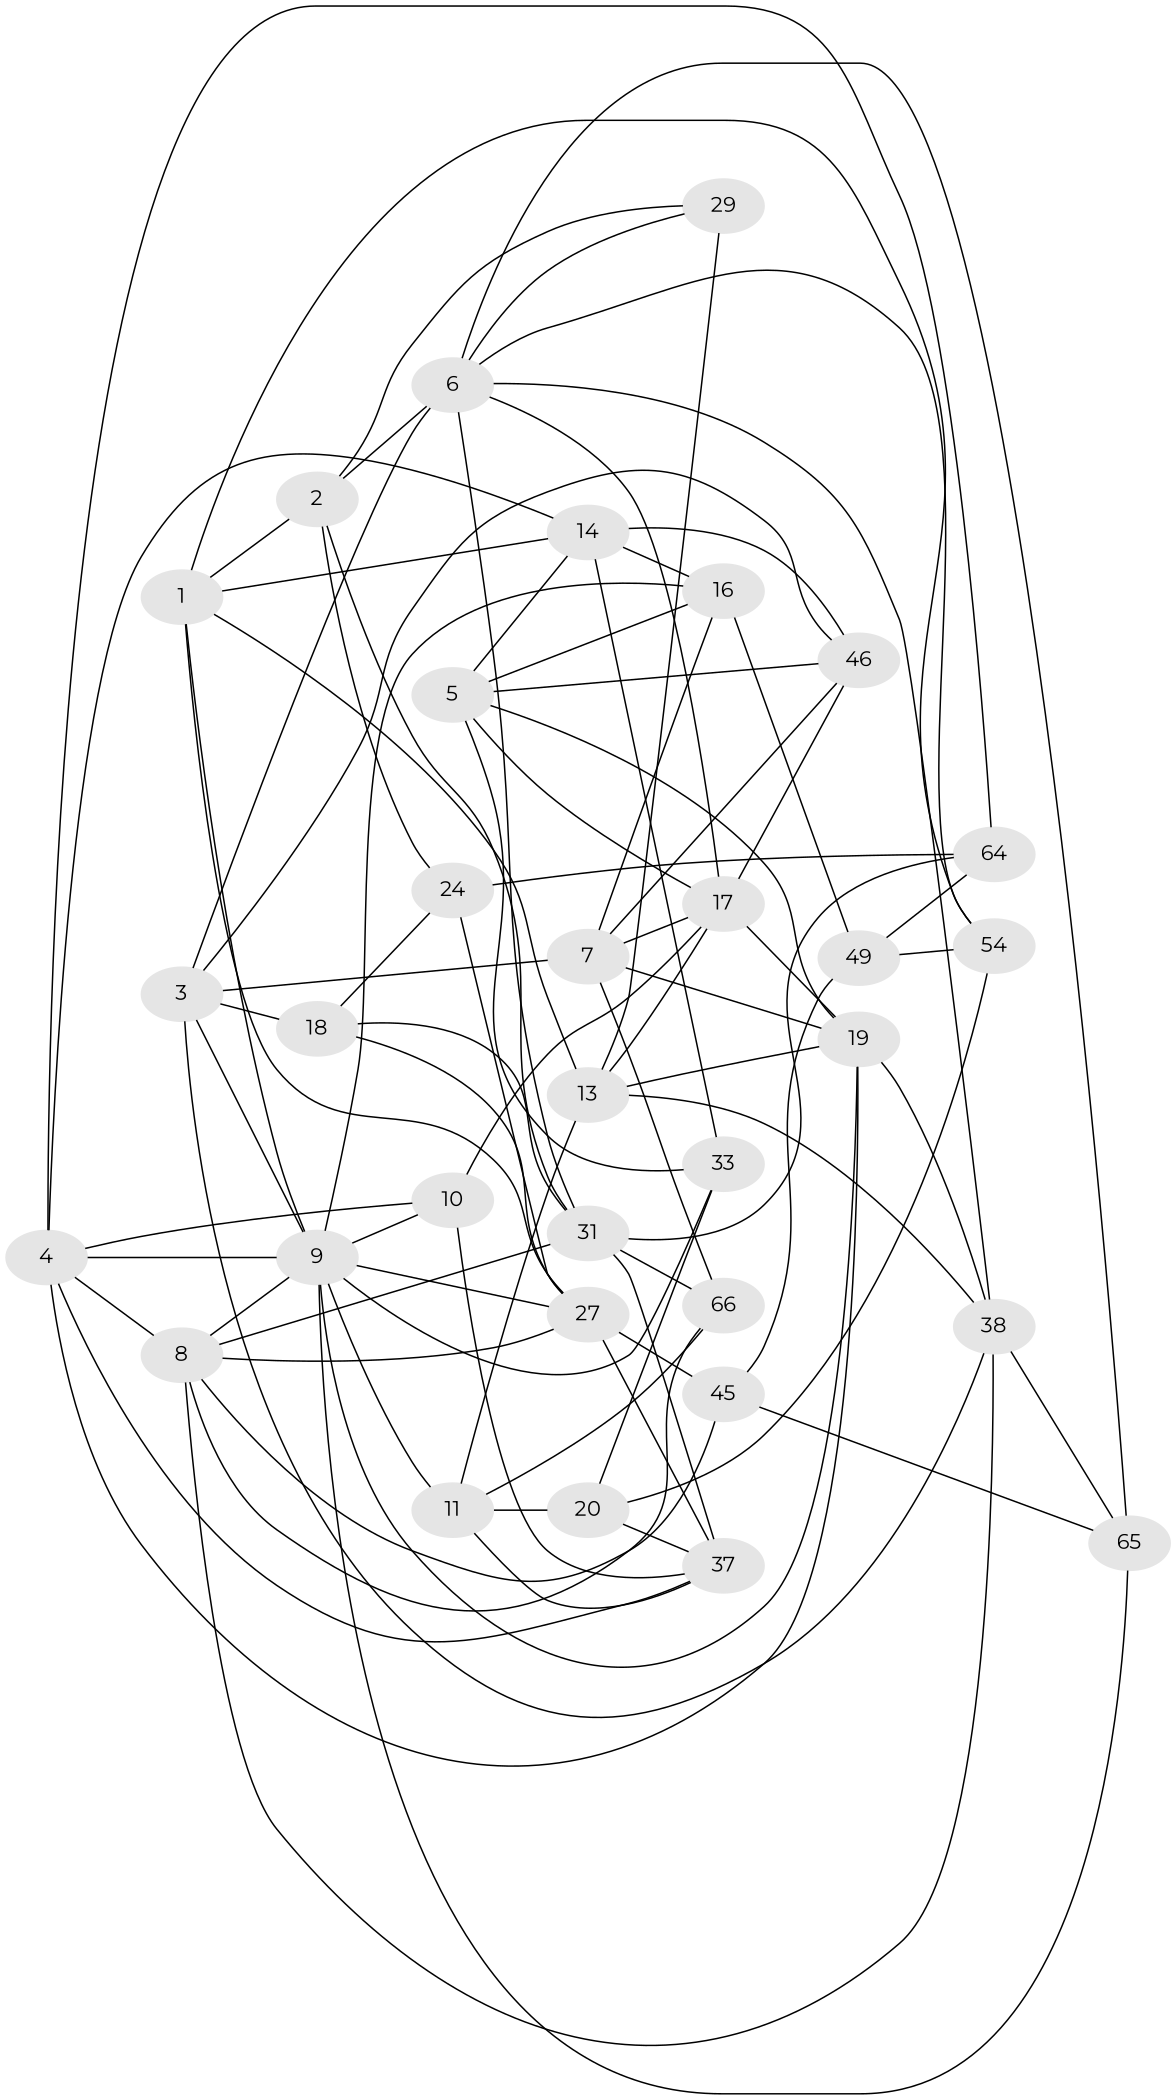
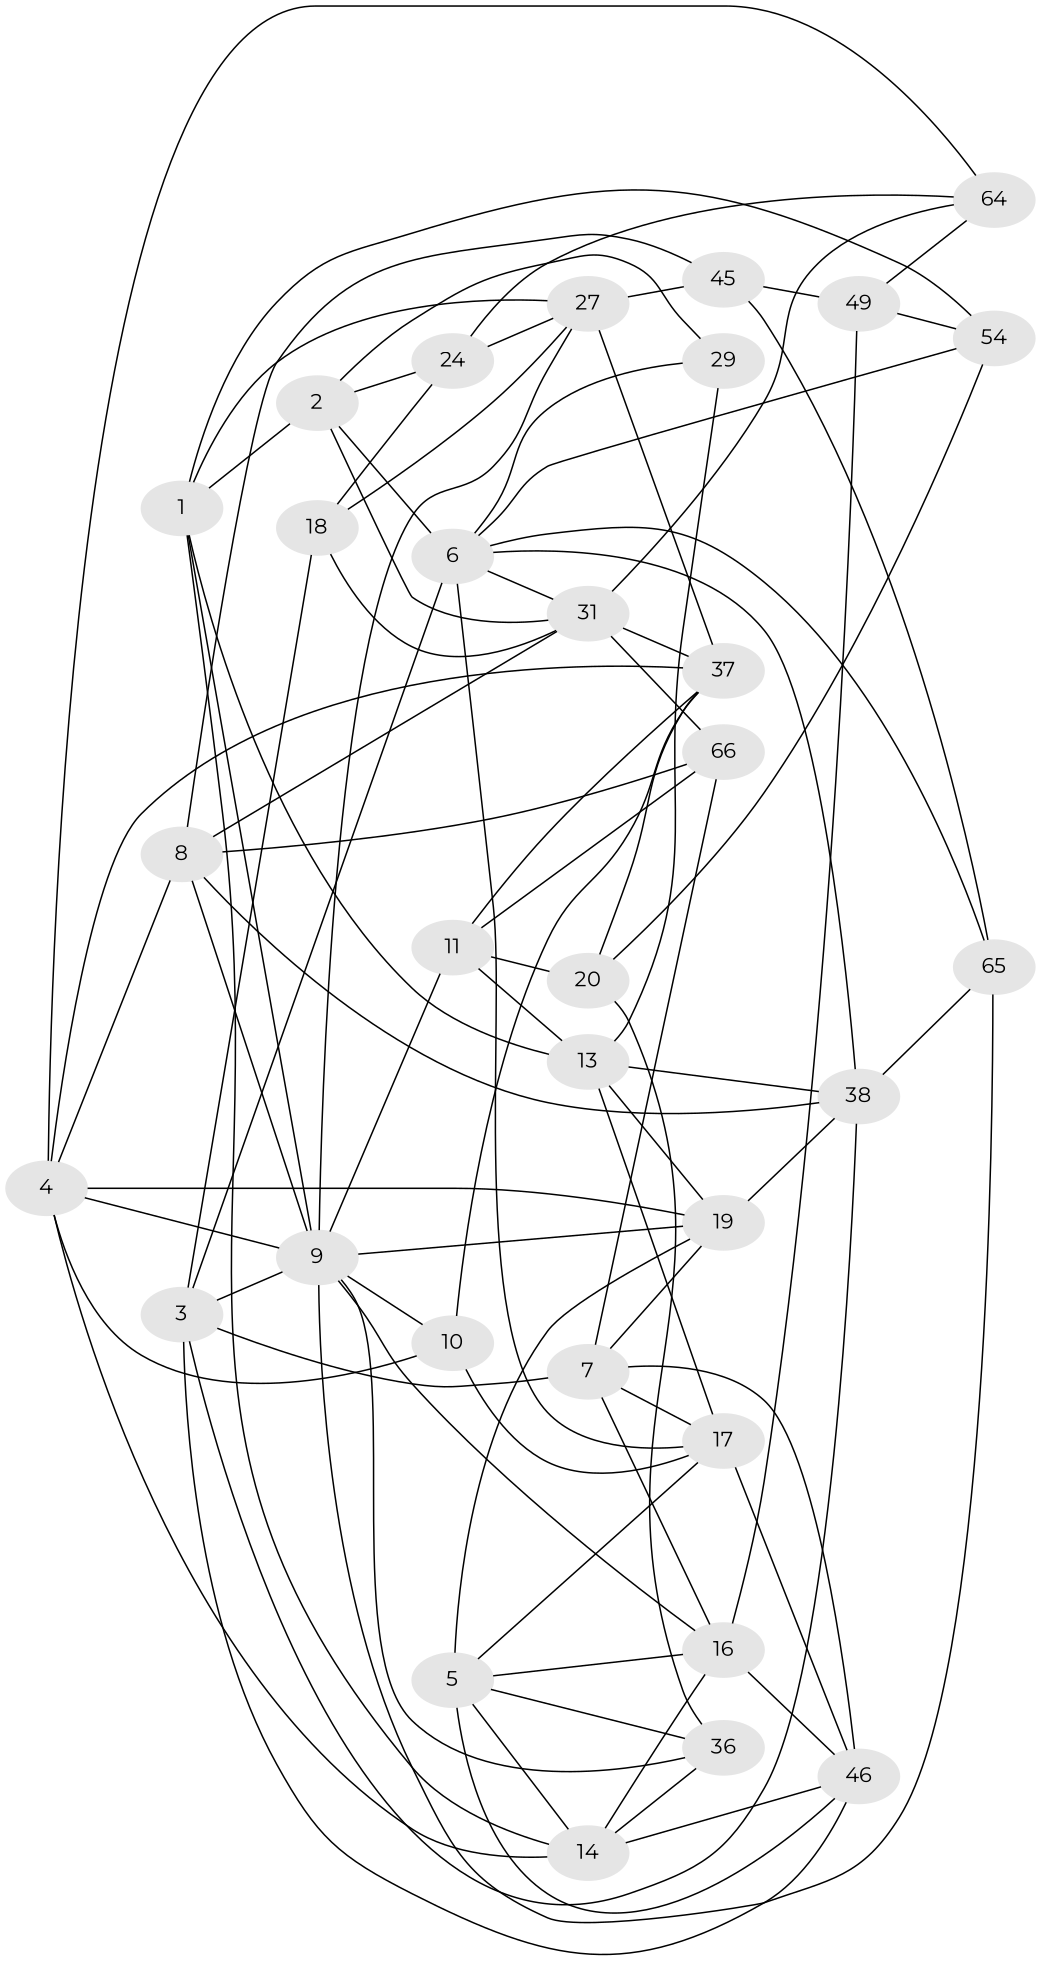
(782, 963) -> none
(724, 1164) -> (724, 1748)
(390, 1359) -> none
none -> (783, 1705)
